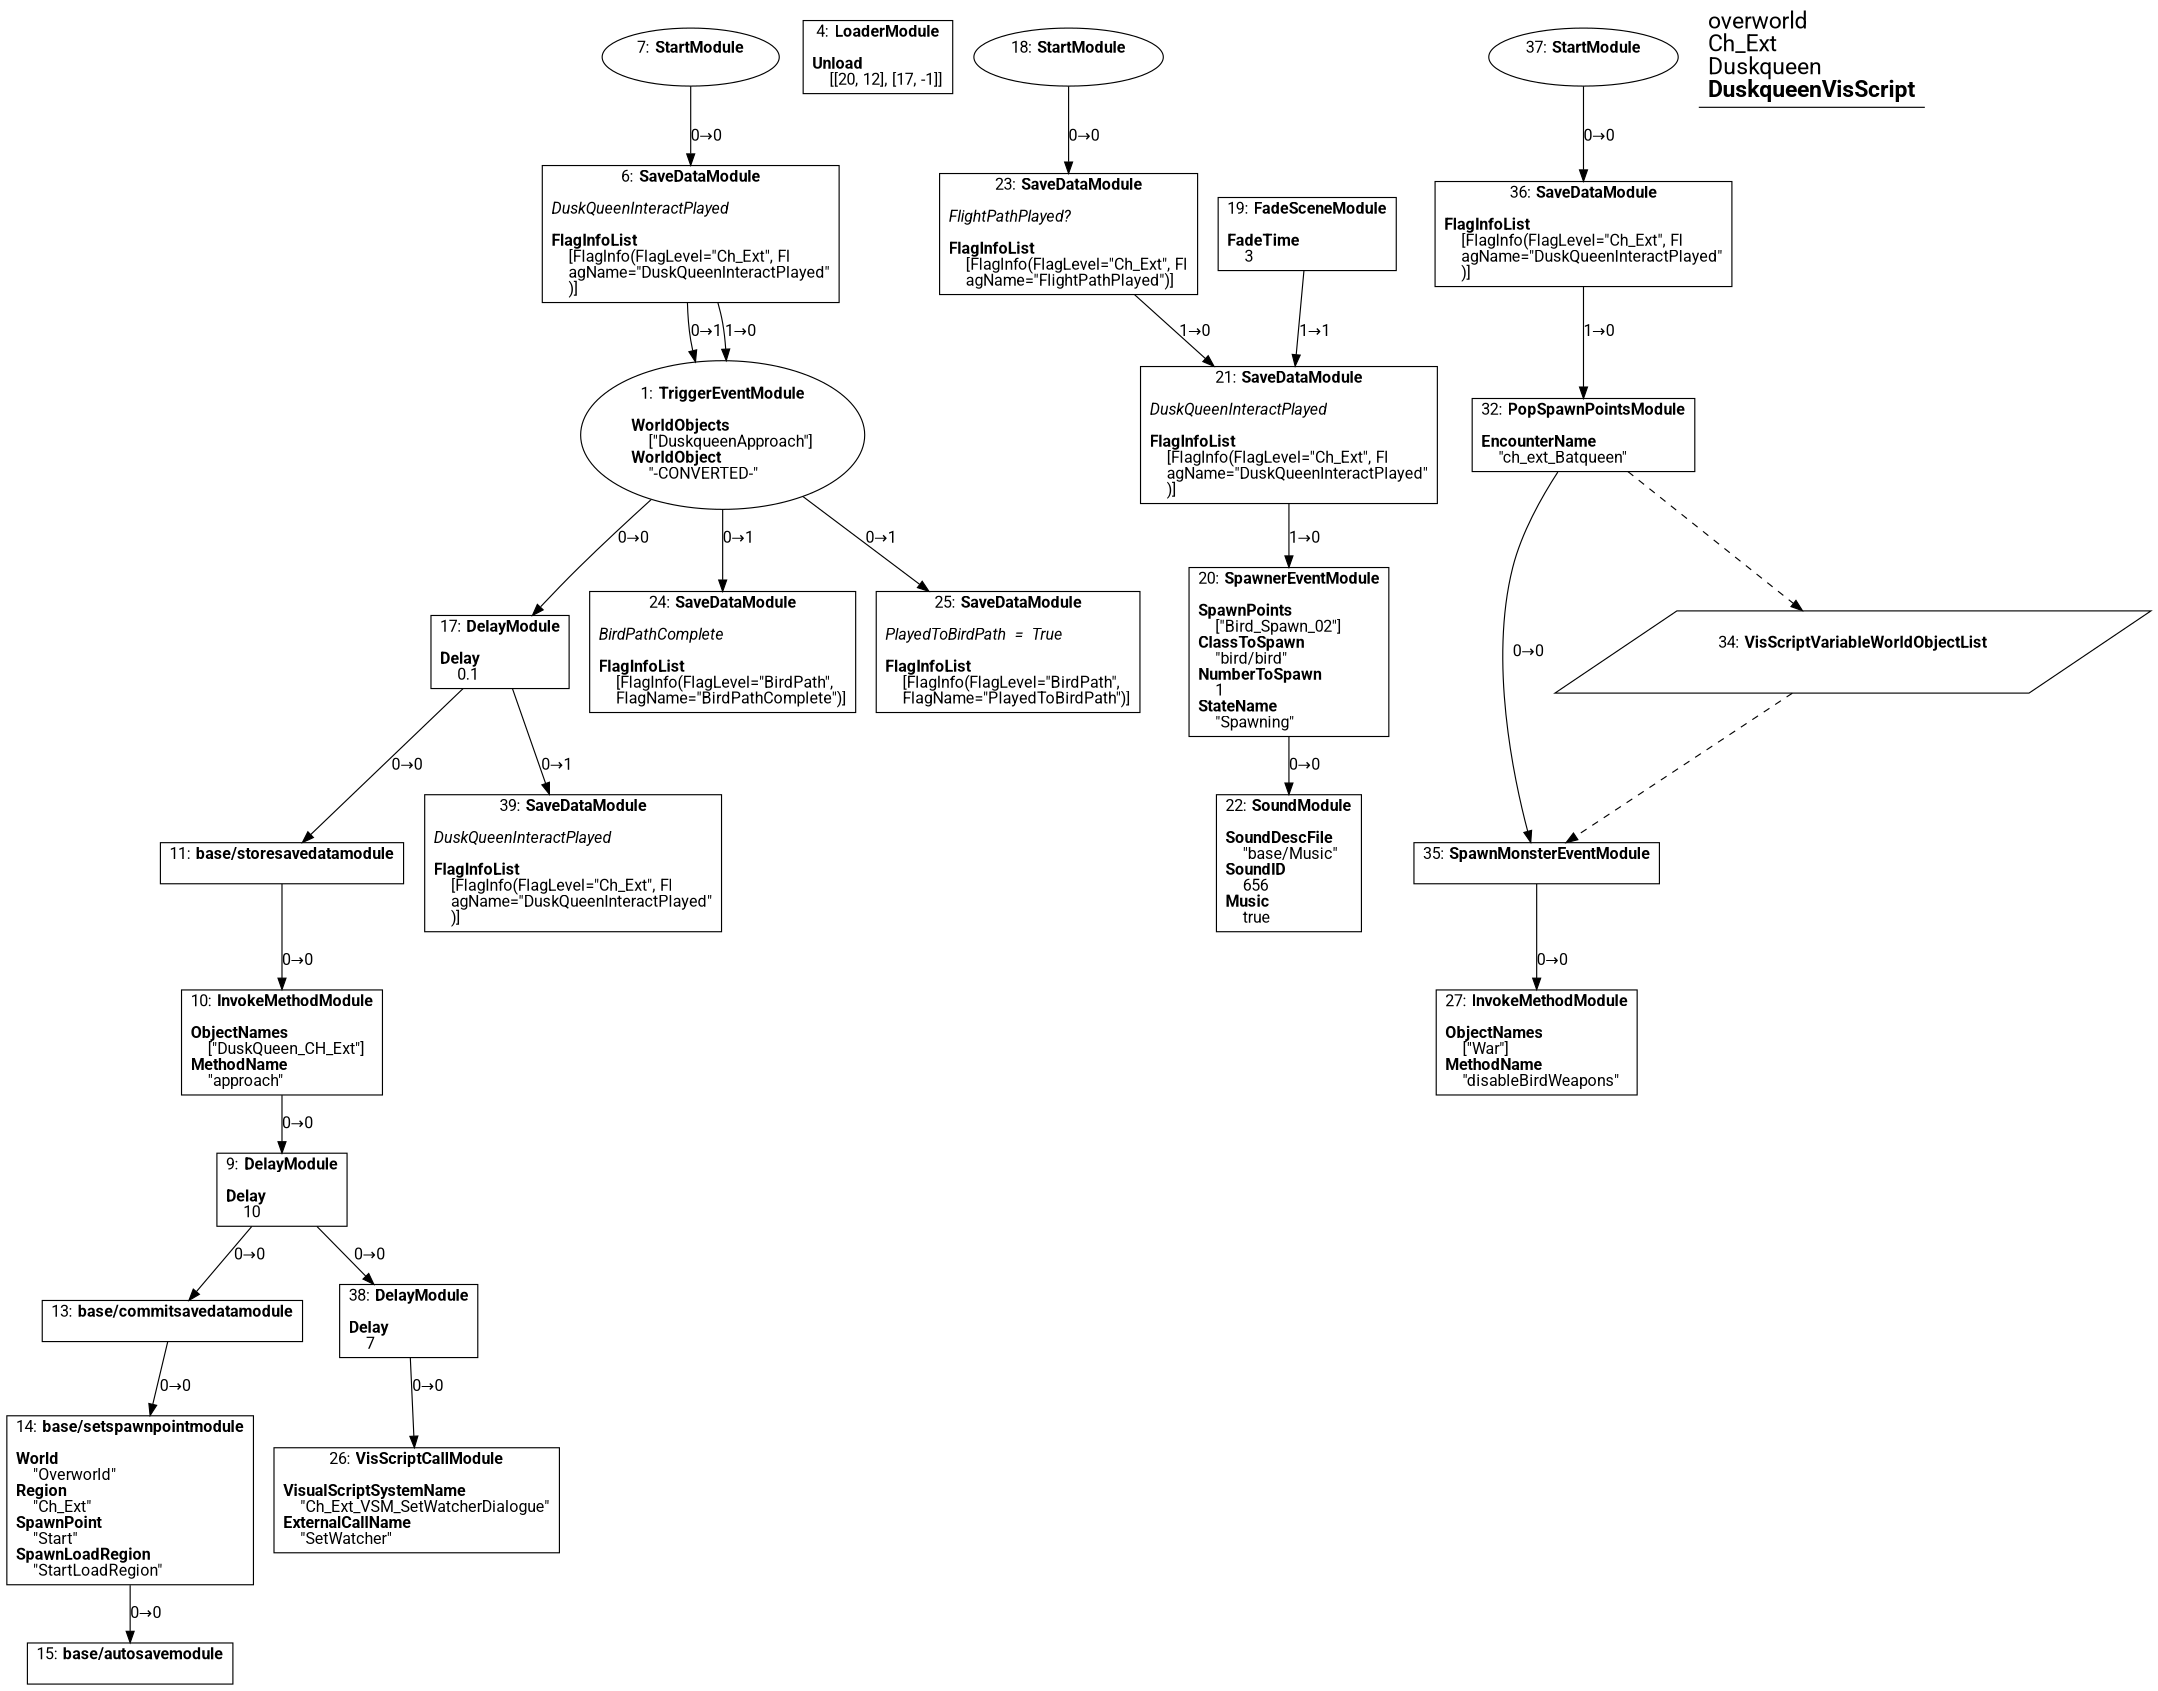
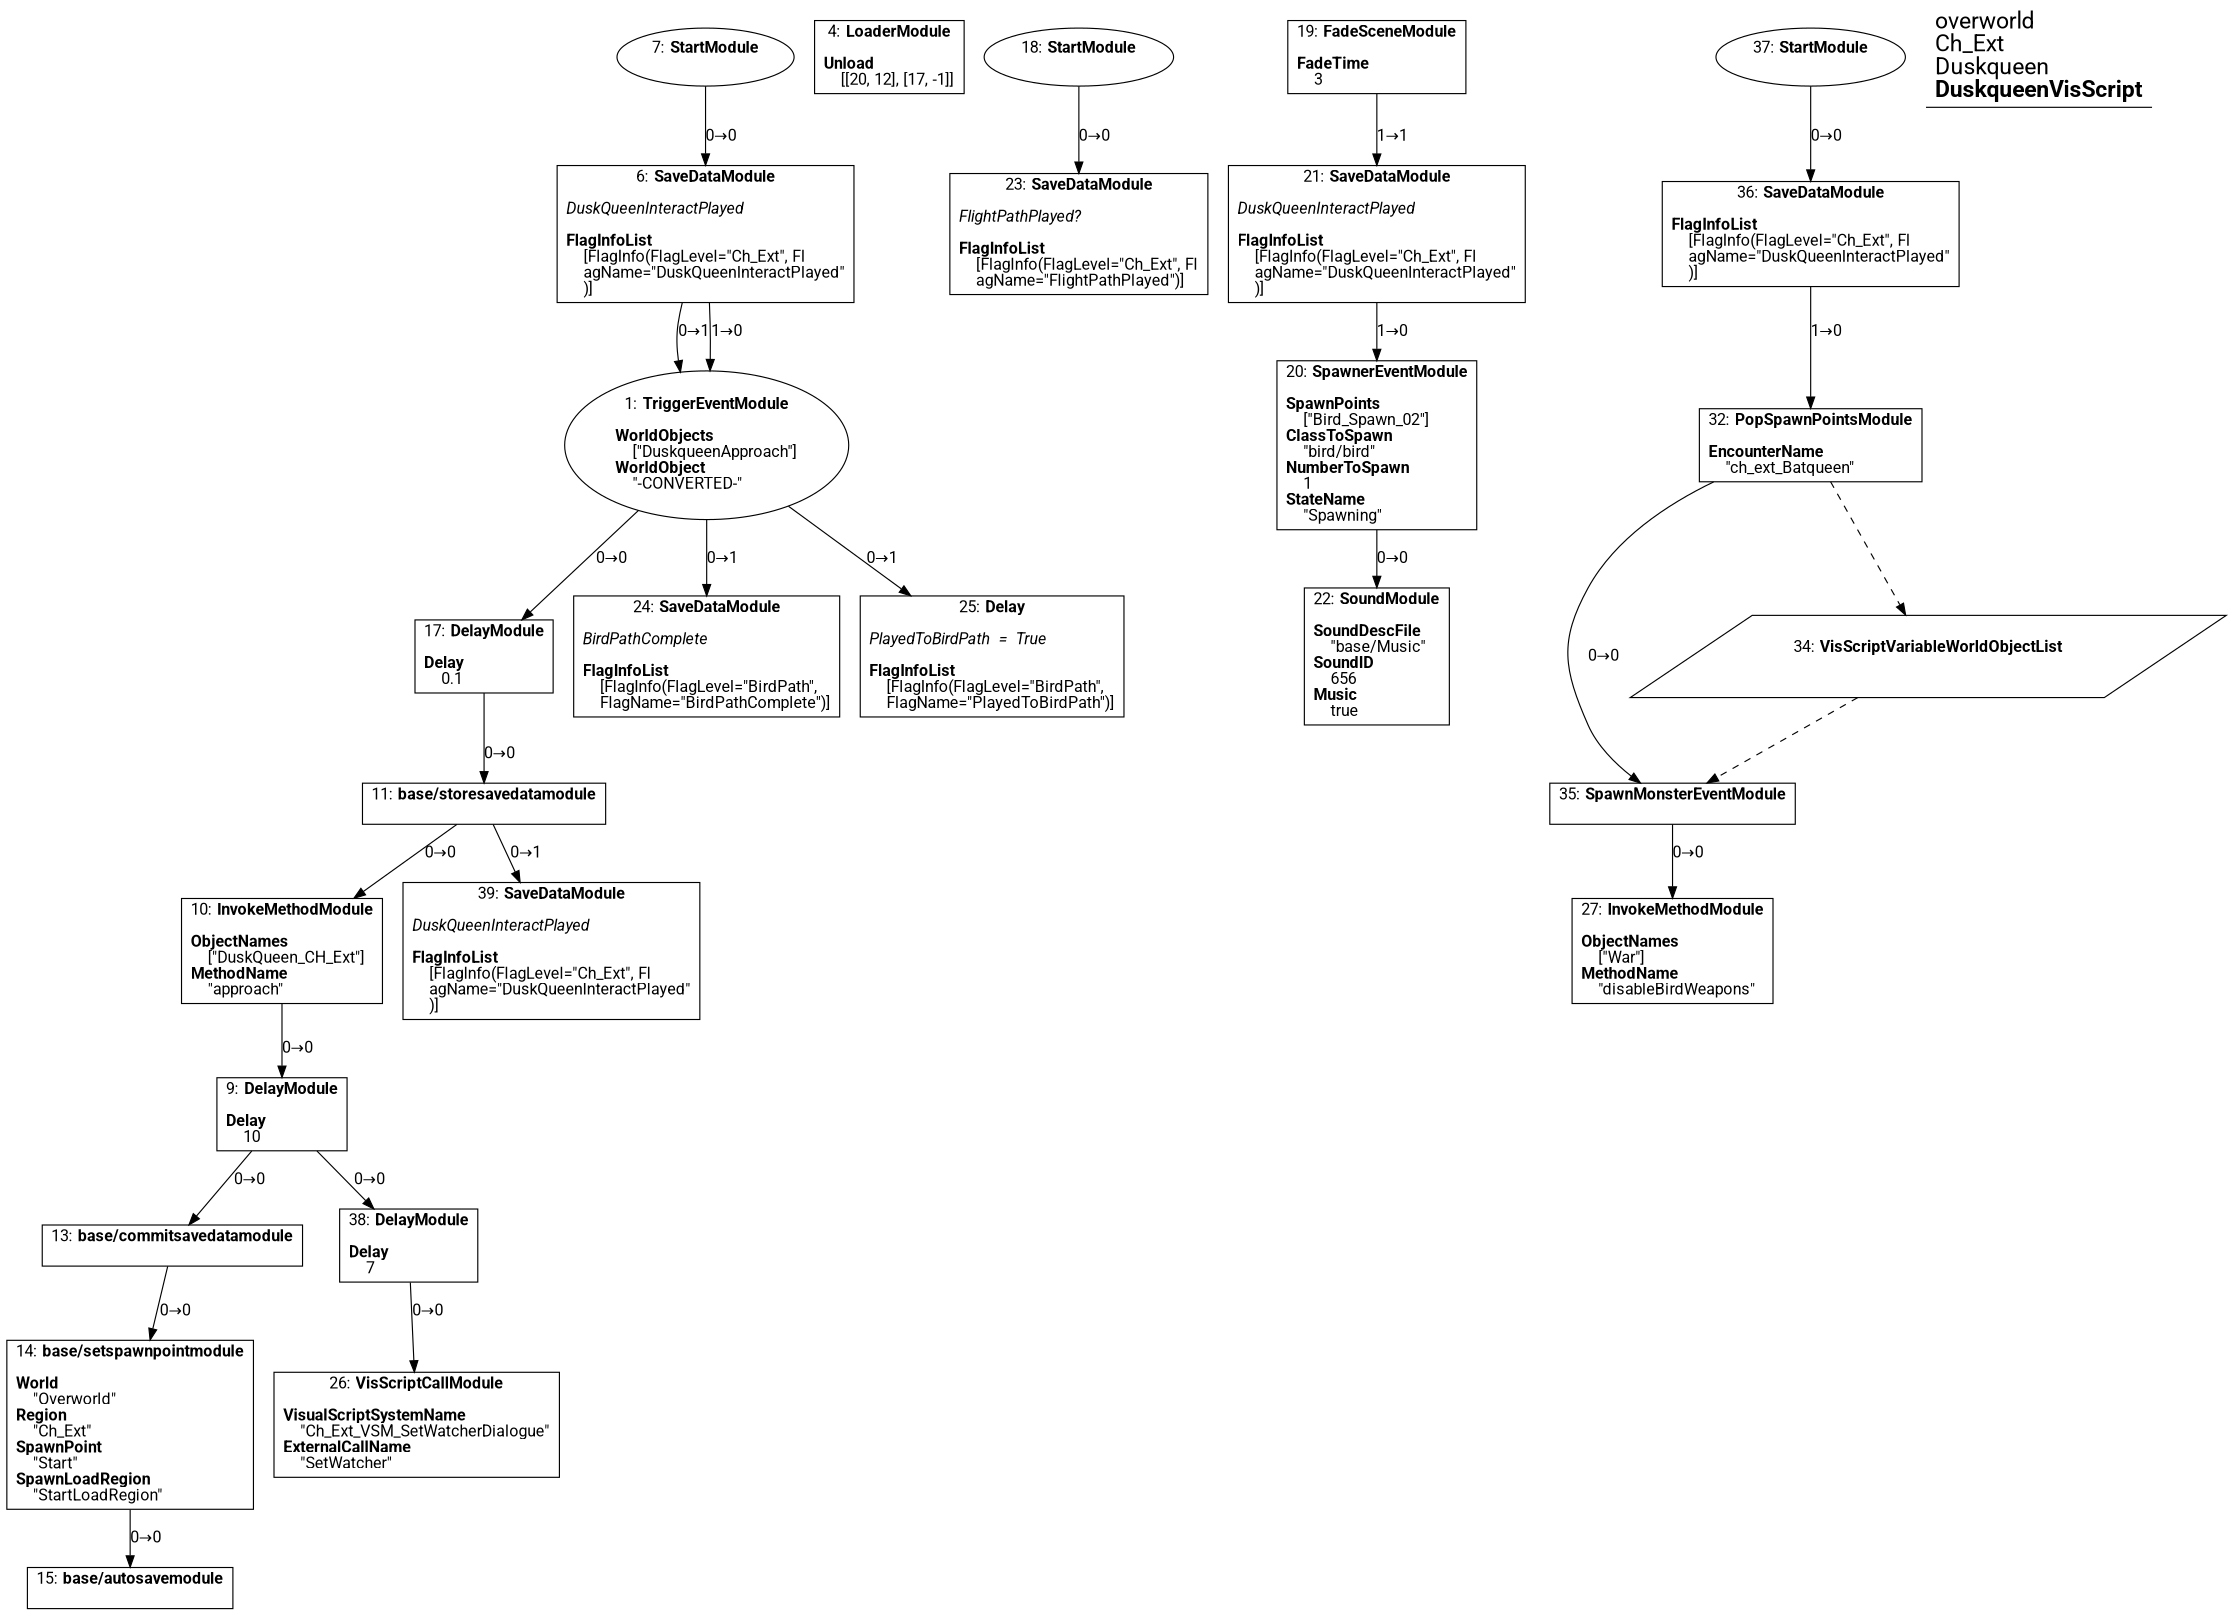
(1170, 327) -> none
(1021, 603) -> (1005, 607)
(529, 736) -> (504, 848)
